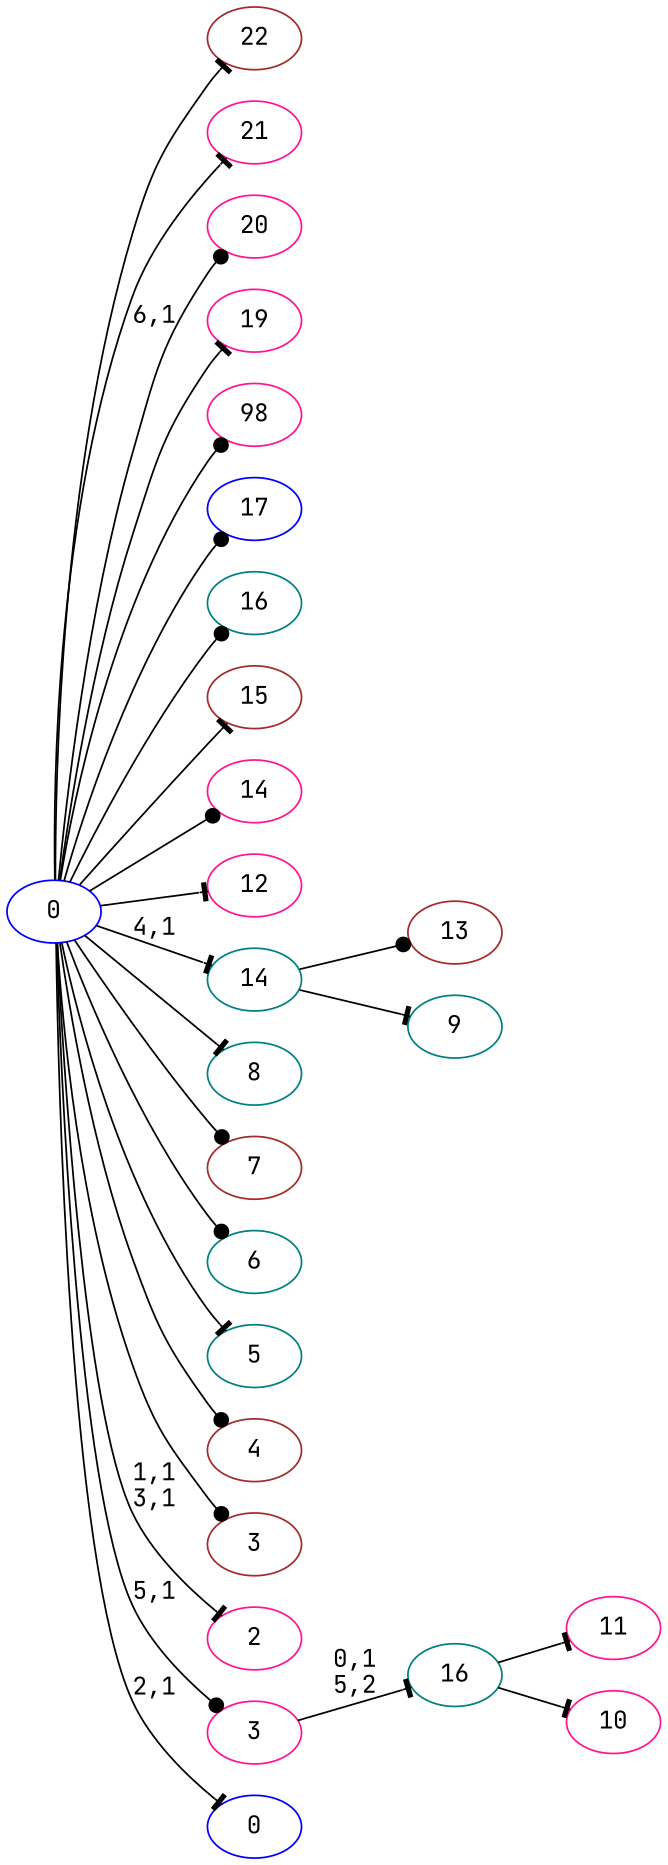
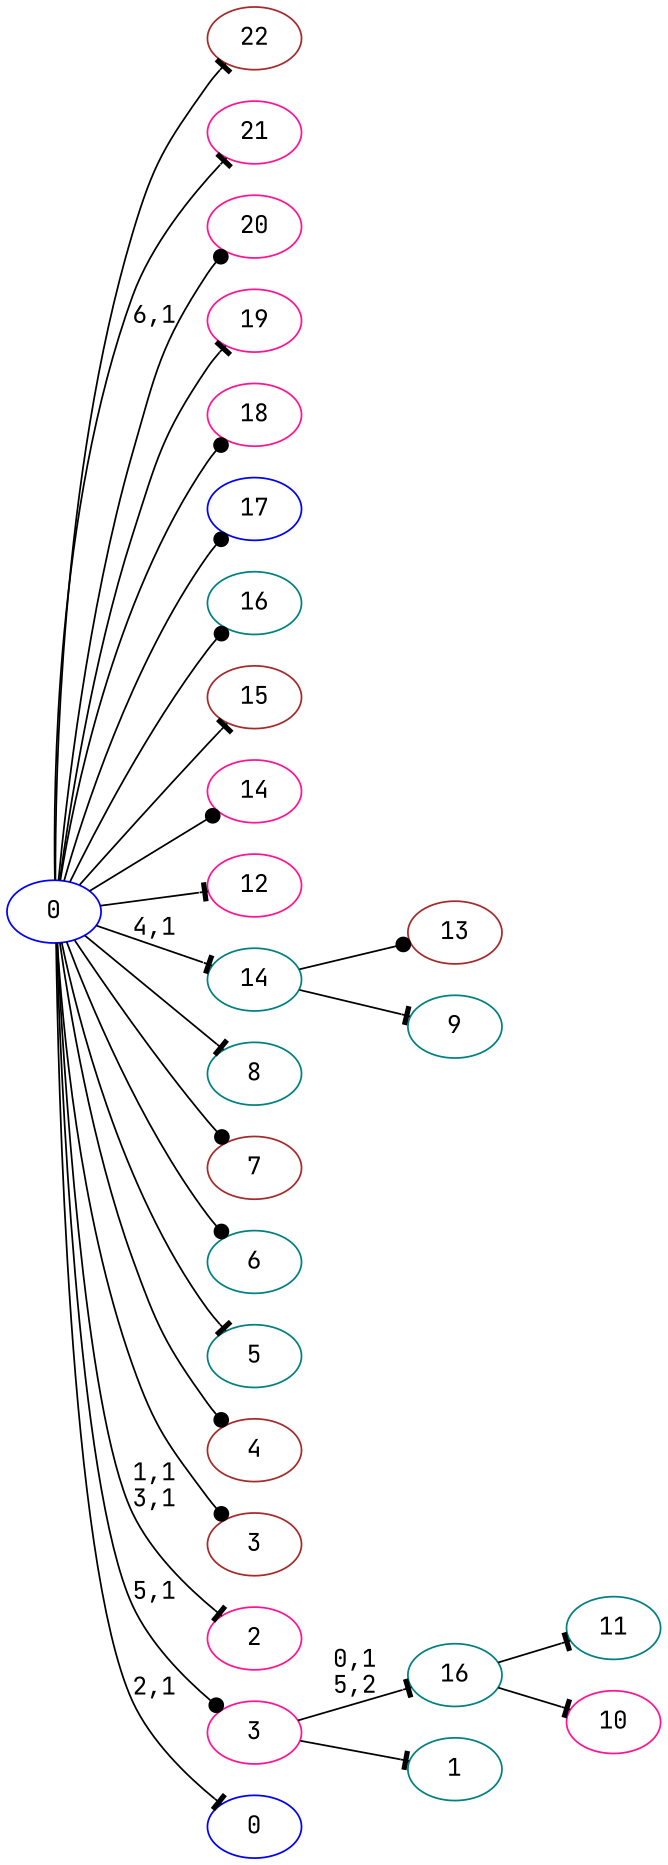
(254, 415) -> (254, 415)
(614, 1628) -> (614, 1628)
none -> (455, 1769)
